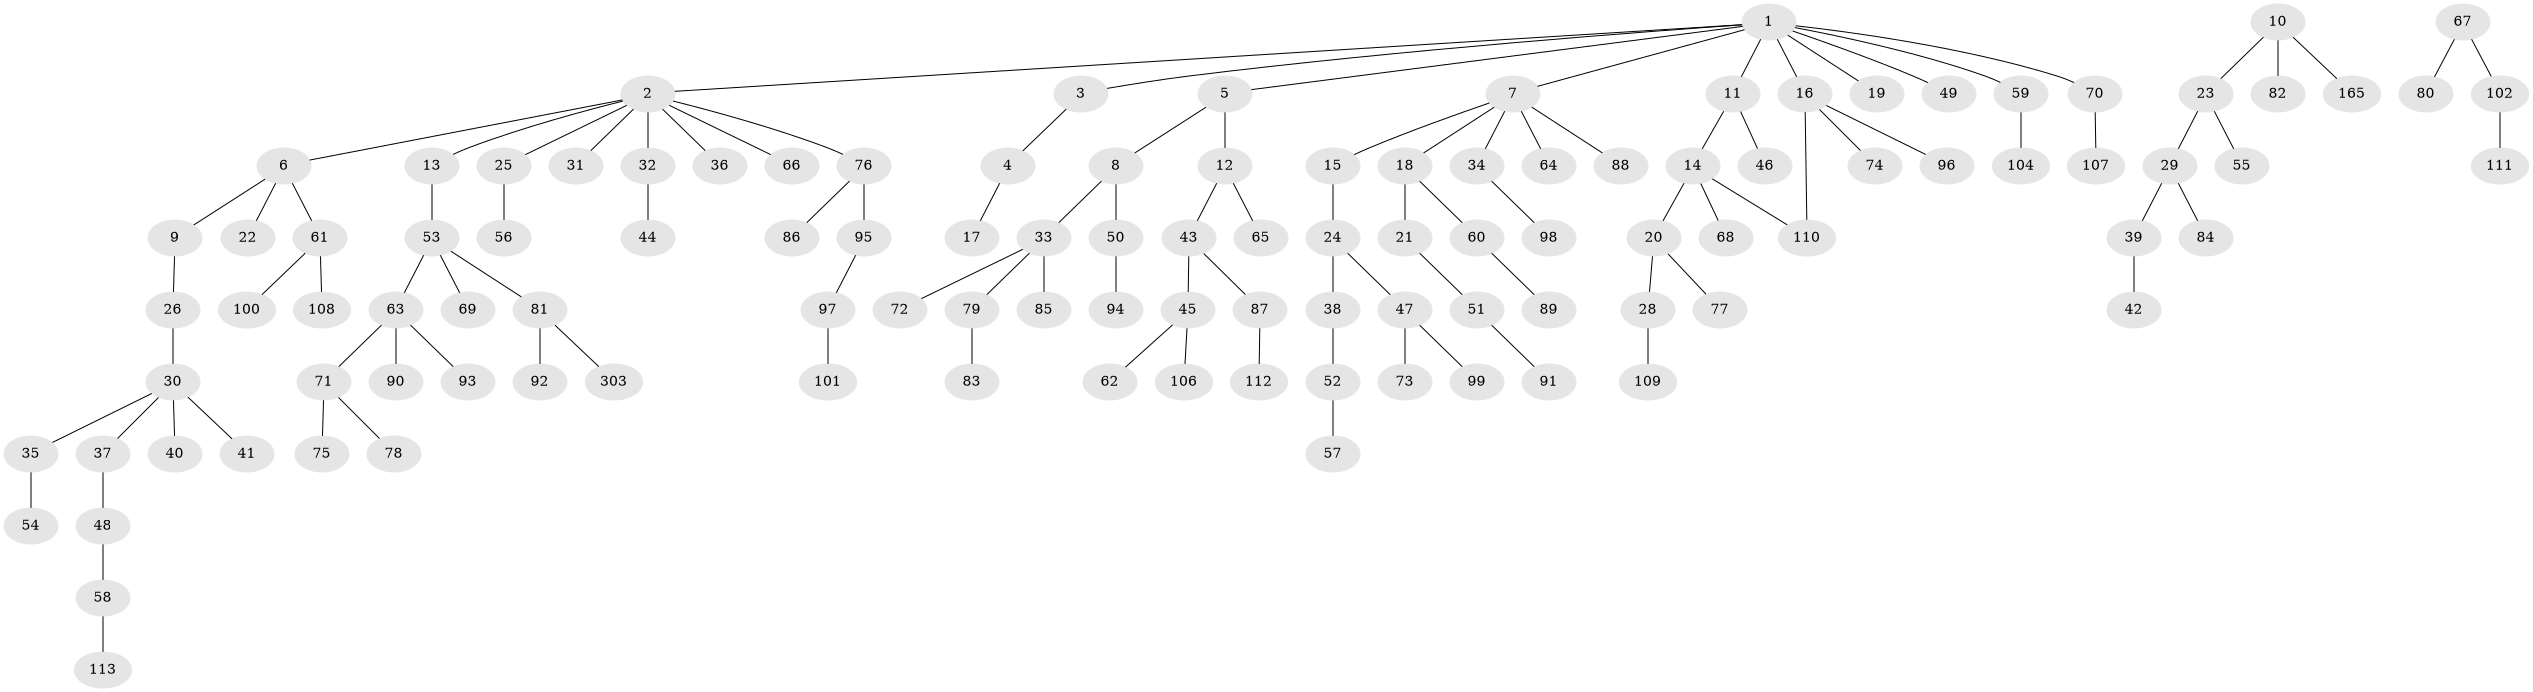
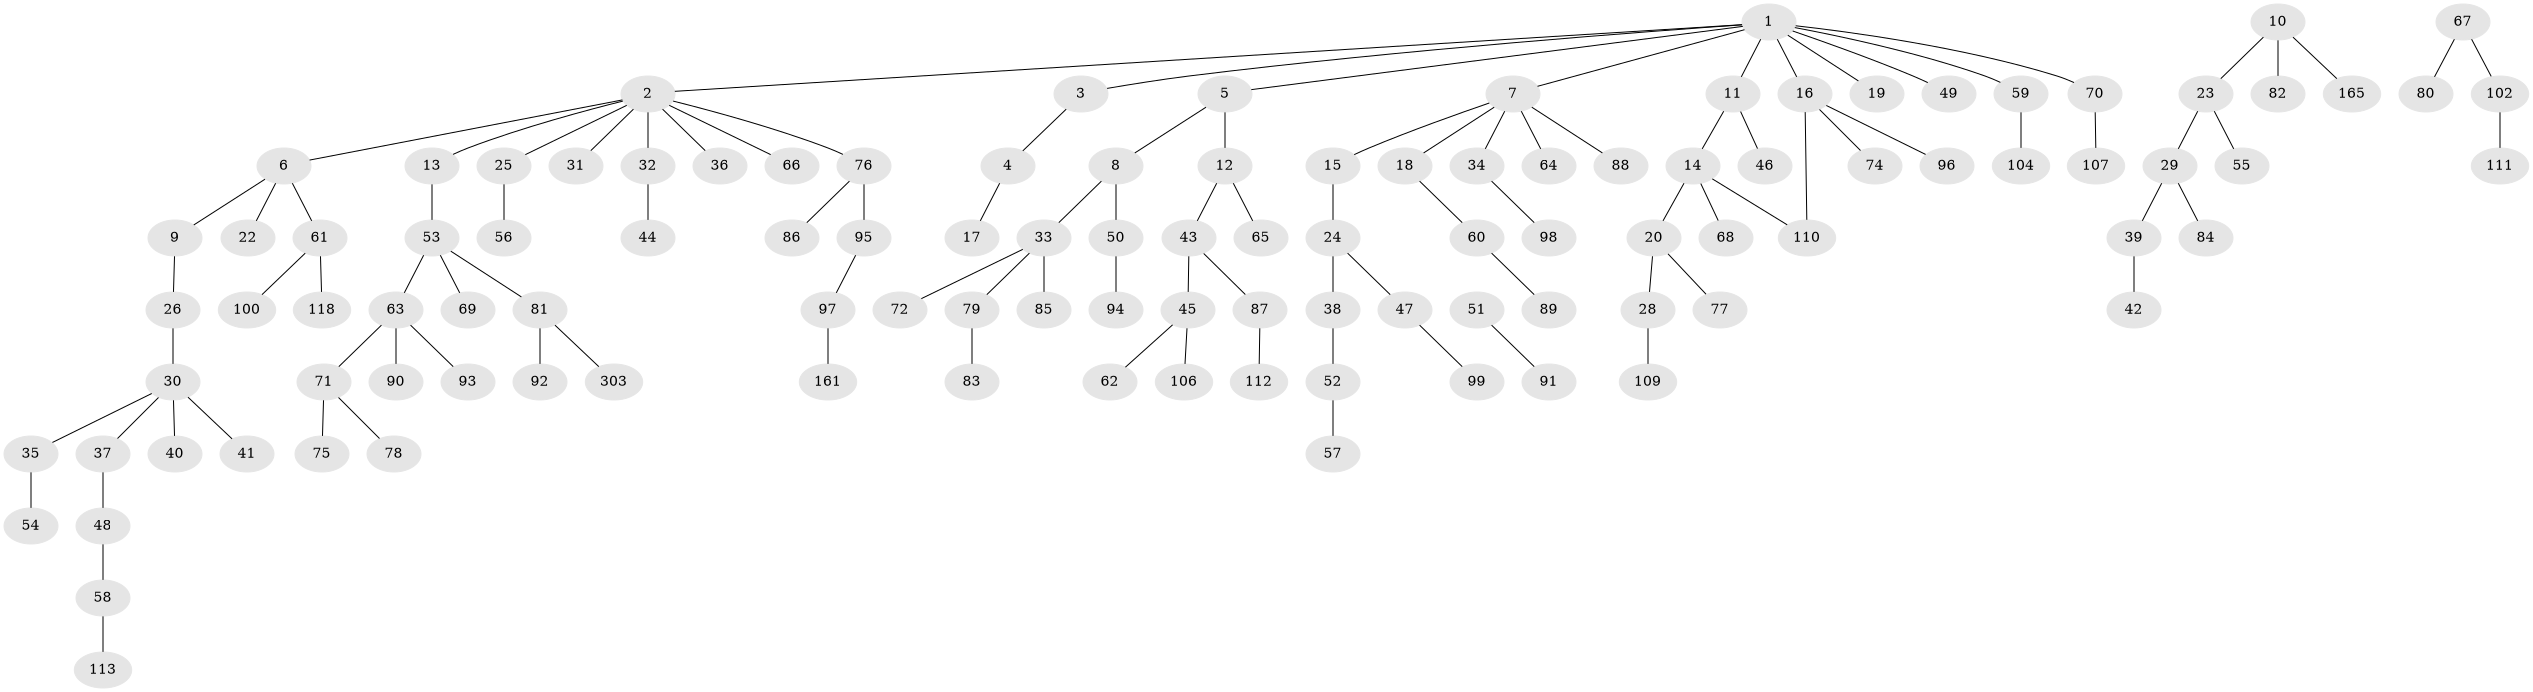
(1405, 238) -> none
(322, 310) -> (322, 310)
(828, 382) -> (828, 382)
(1405, 382) -> none
